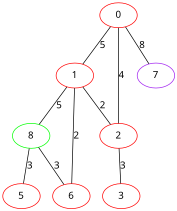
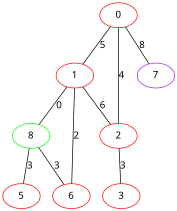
(59, 106) -> (59, 106)
(103, 106) -> (103, 106)
